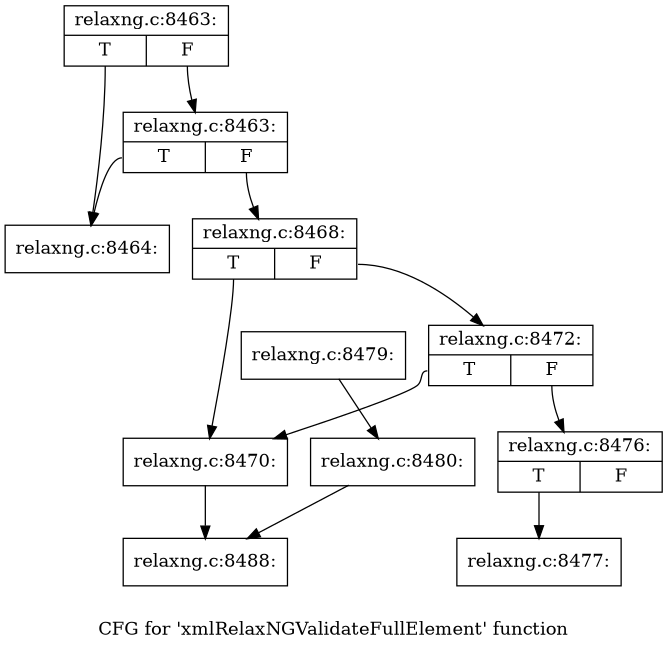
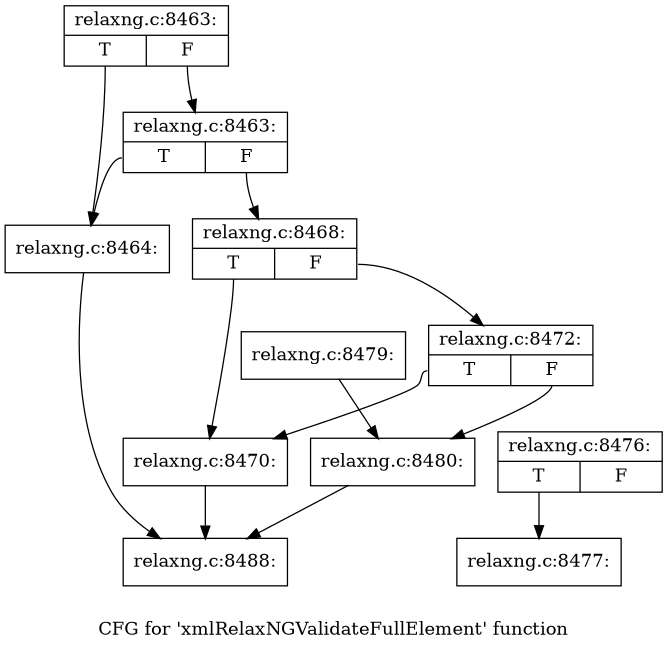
(554, 403) -> (511, 414)
none -> (85, 412)
